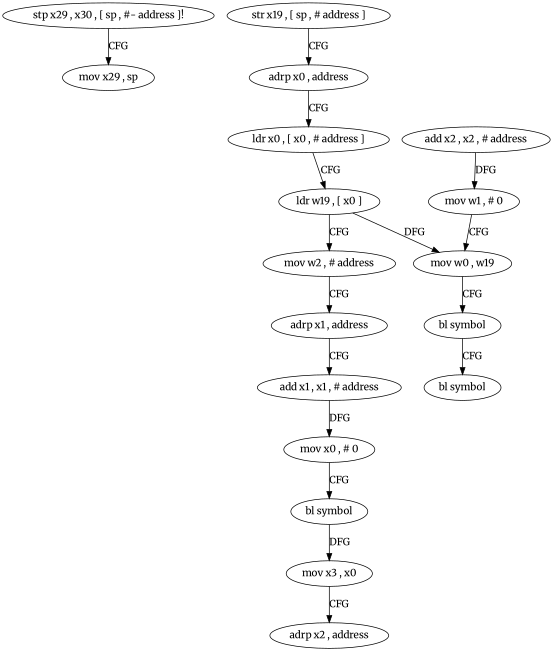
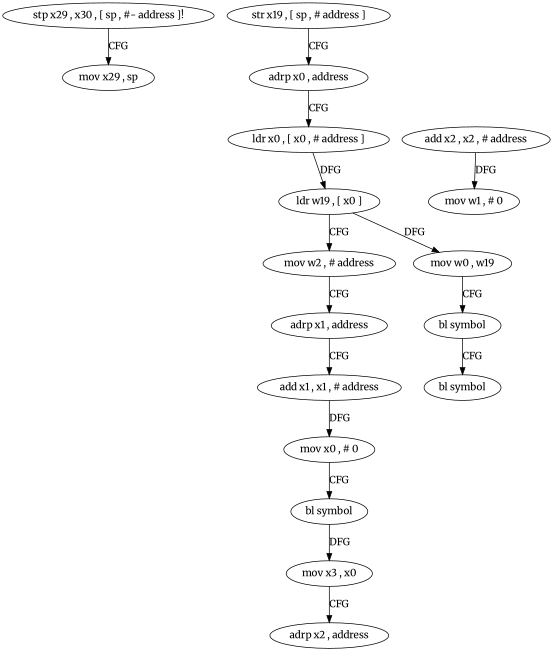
(331, 171) -> (331, 171)
(469, 229) -> none
